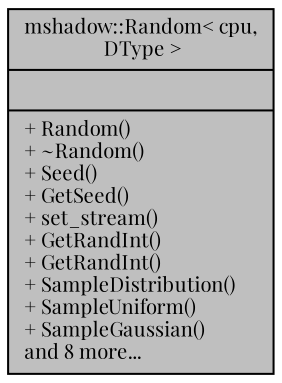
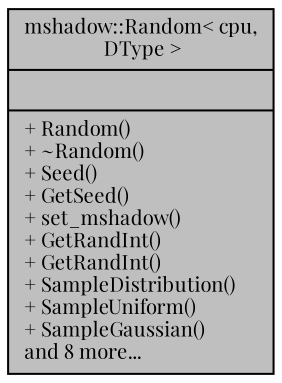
(92, 219) -> (103, 219)
